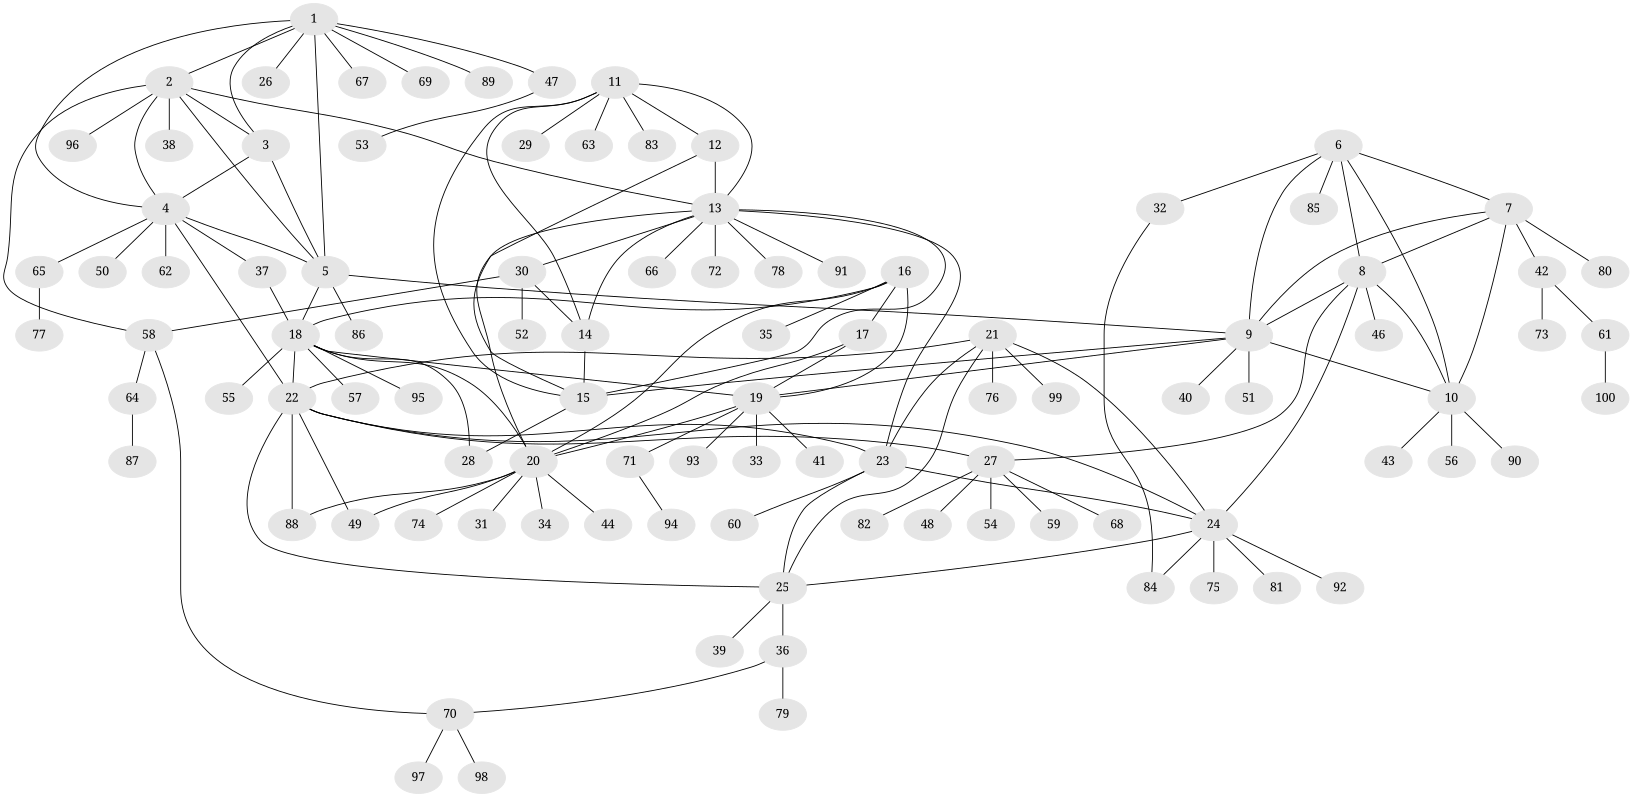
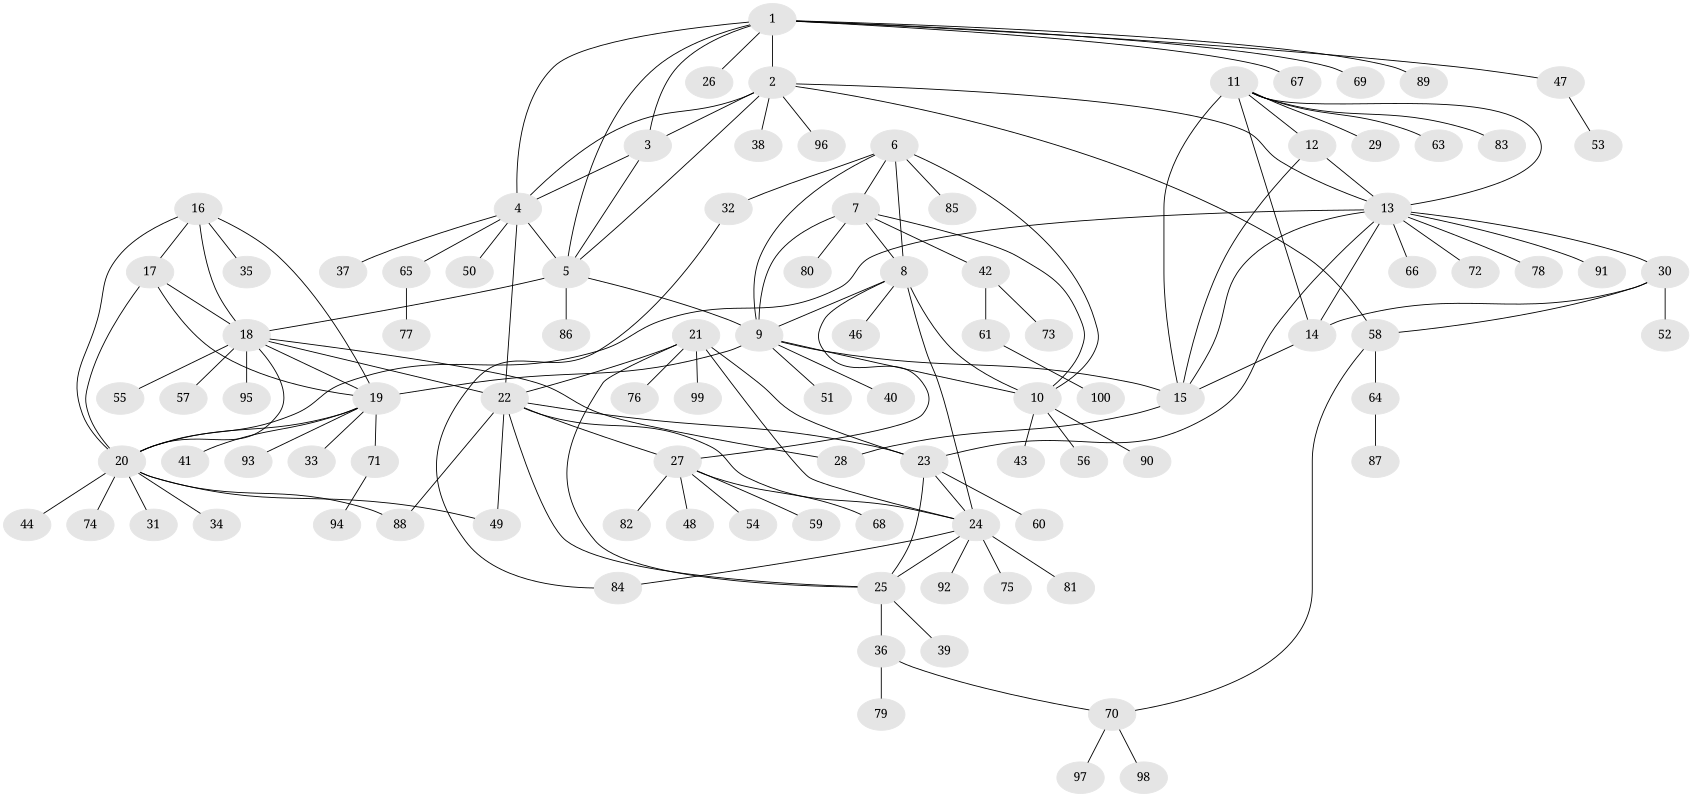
(166, 272) -> none
(279, 304) -> (198, 304)
